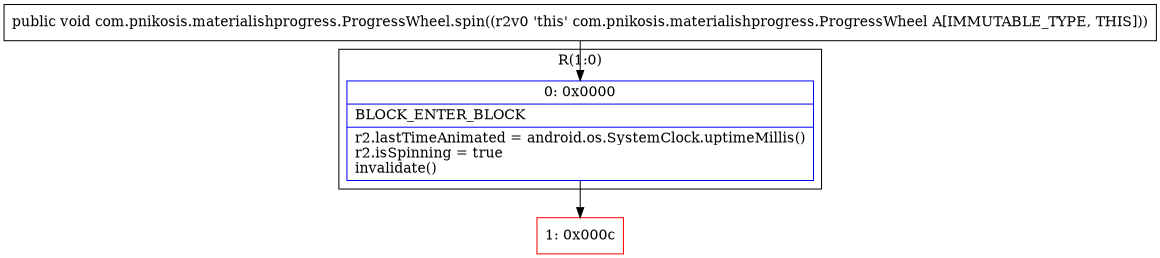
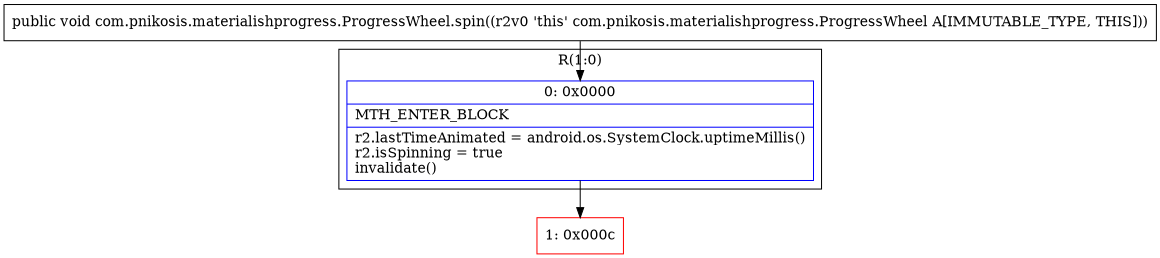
(440, 115) -> (432, 115)
